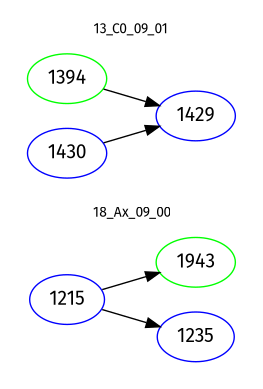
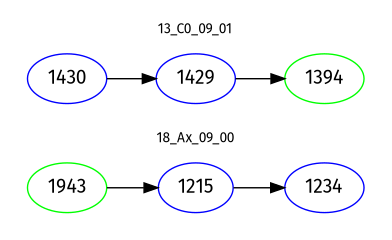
(125, 95) -> (253, 79)
(124, 283) -> (125, 188)
(196, 337) -> (324, 188)
